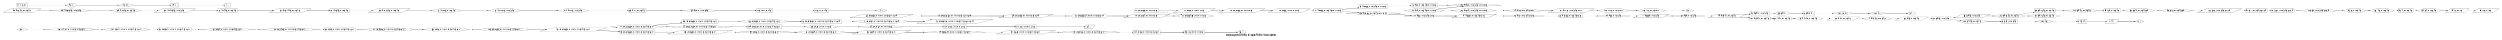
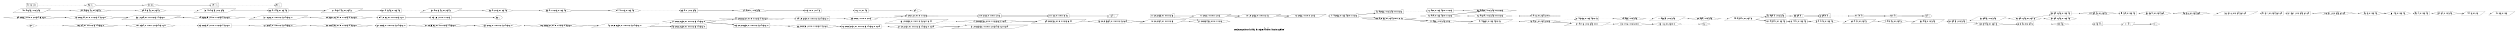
(1548, 11) -> (1562, 23)
(700, 32) -> none
